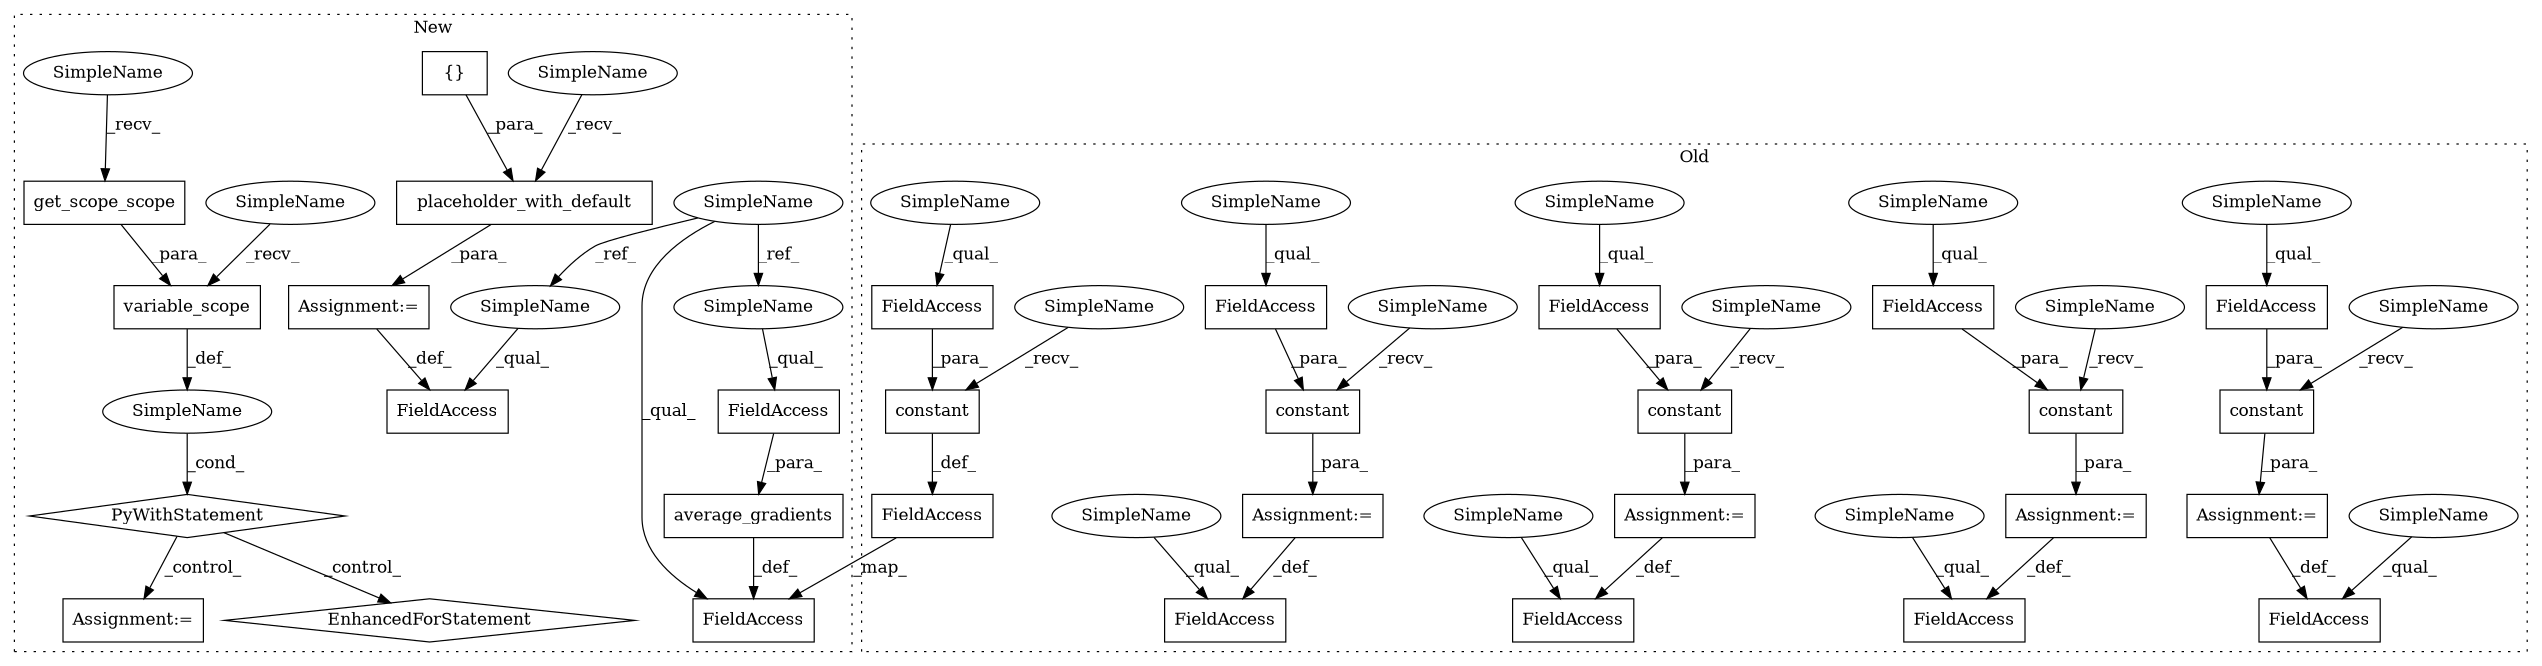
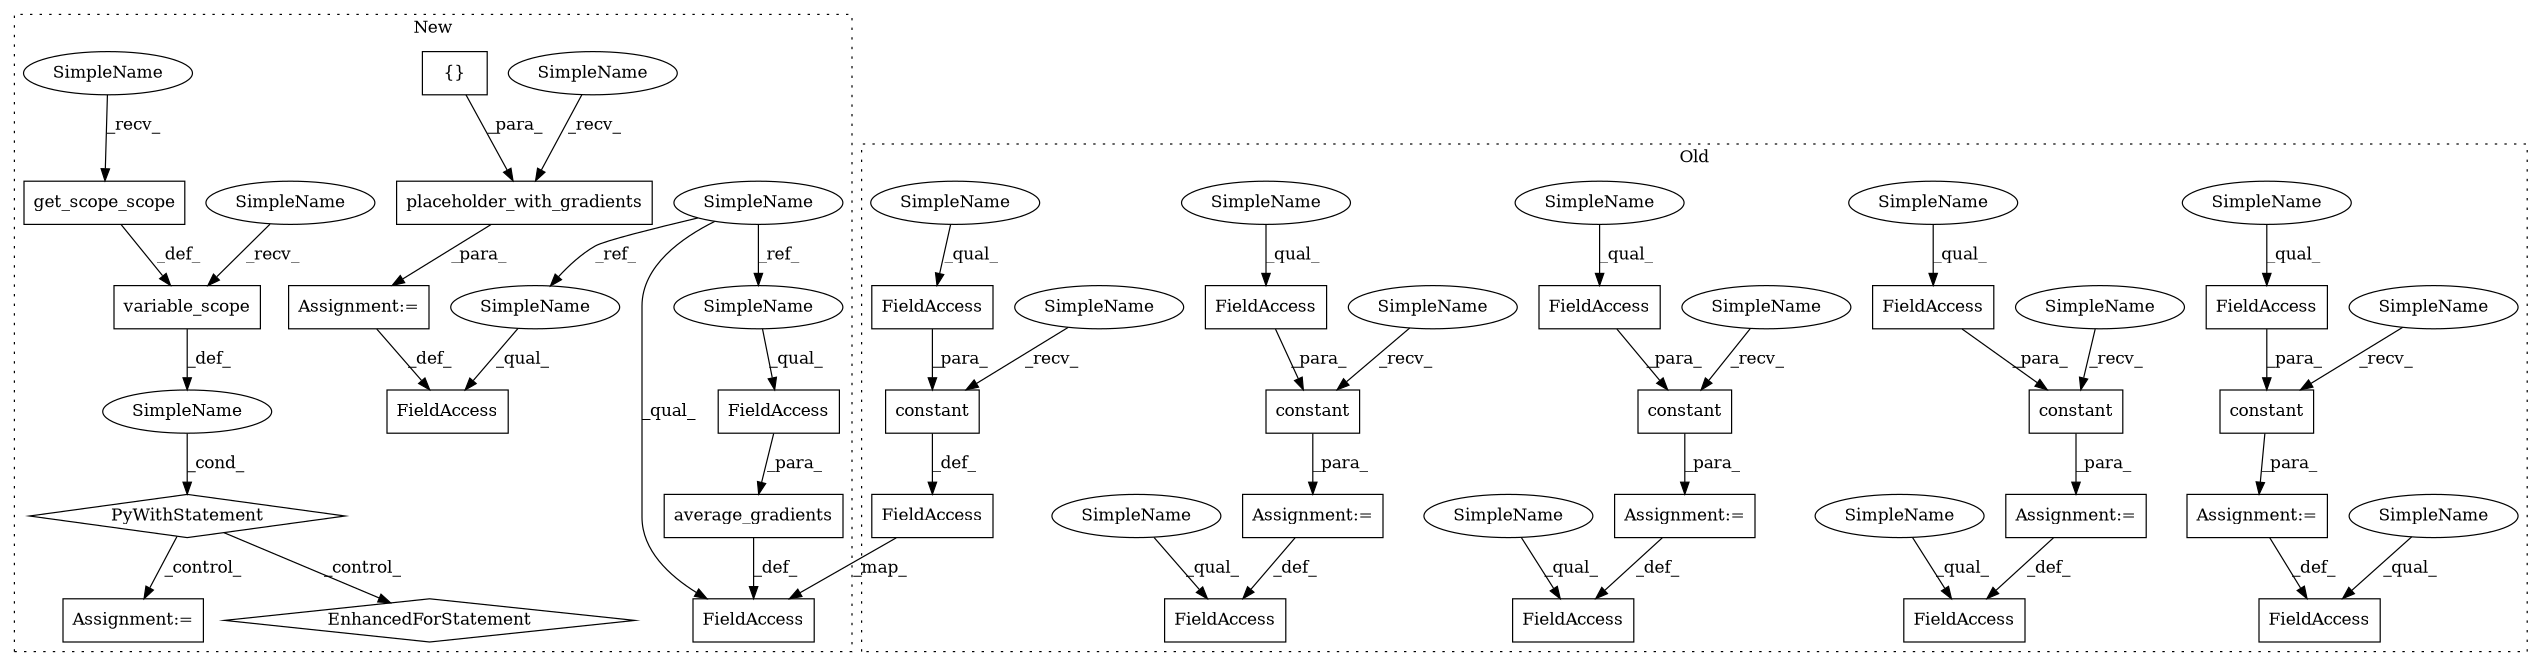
(524, 203) -> (524, 203)
(179, 255) -> (179, 255)
